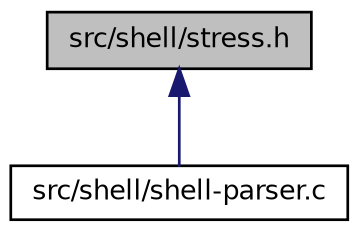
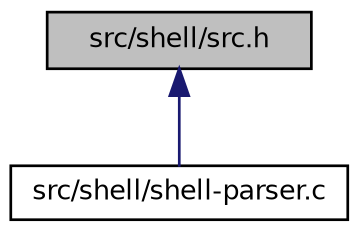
(179, 40) -> (179, 40)
